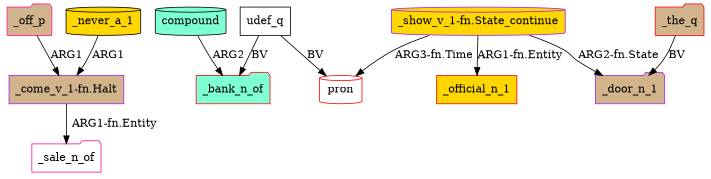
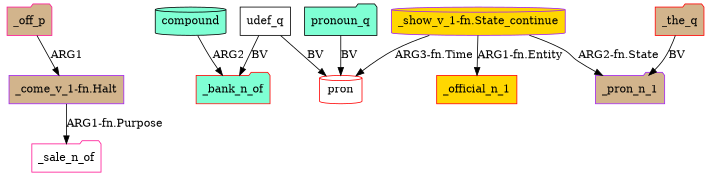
(103, 21) -> none
none -> (341, 21)
(630, 90) -> (630, 90)
(115, 124) -> (115, 124)
